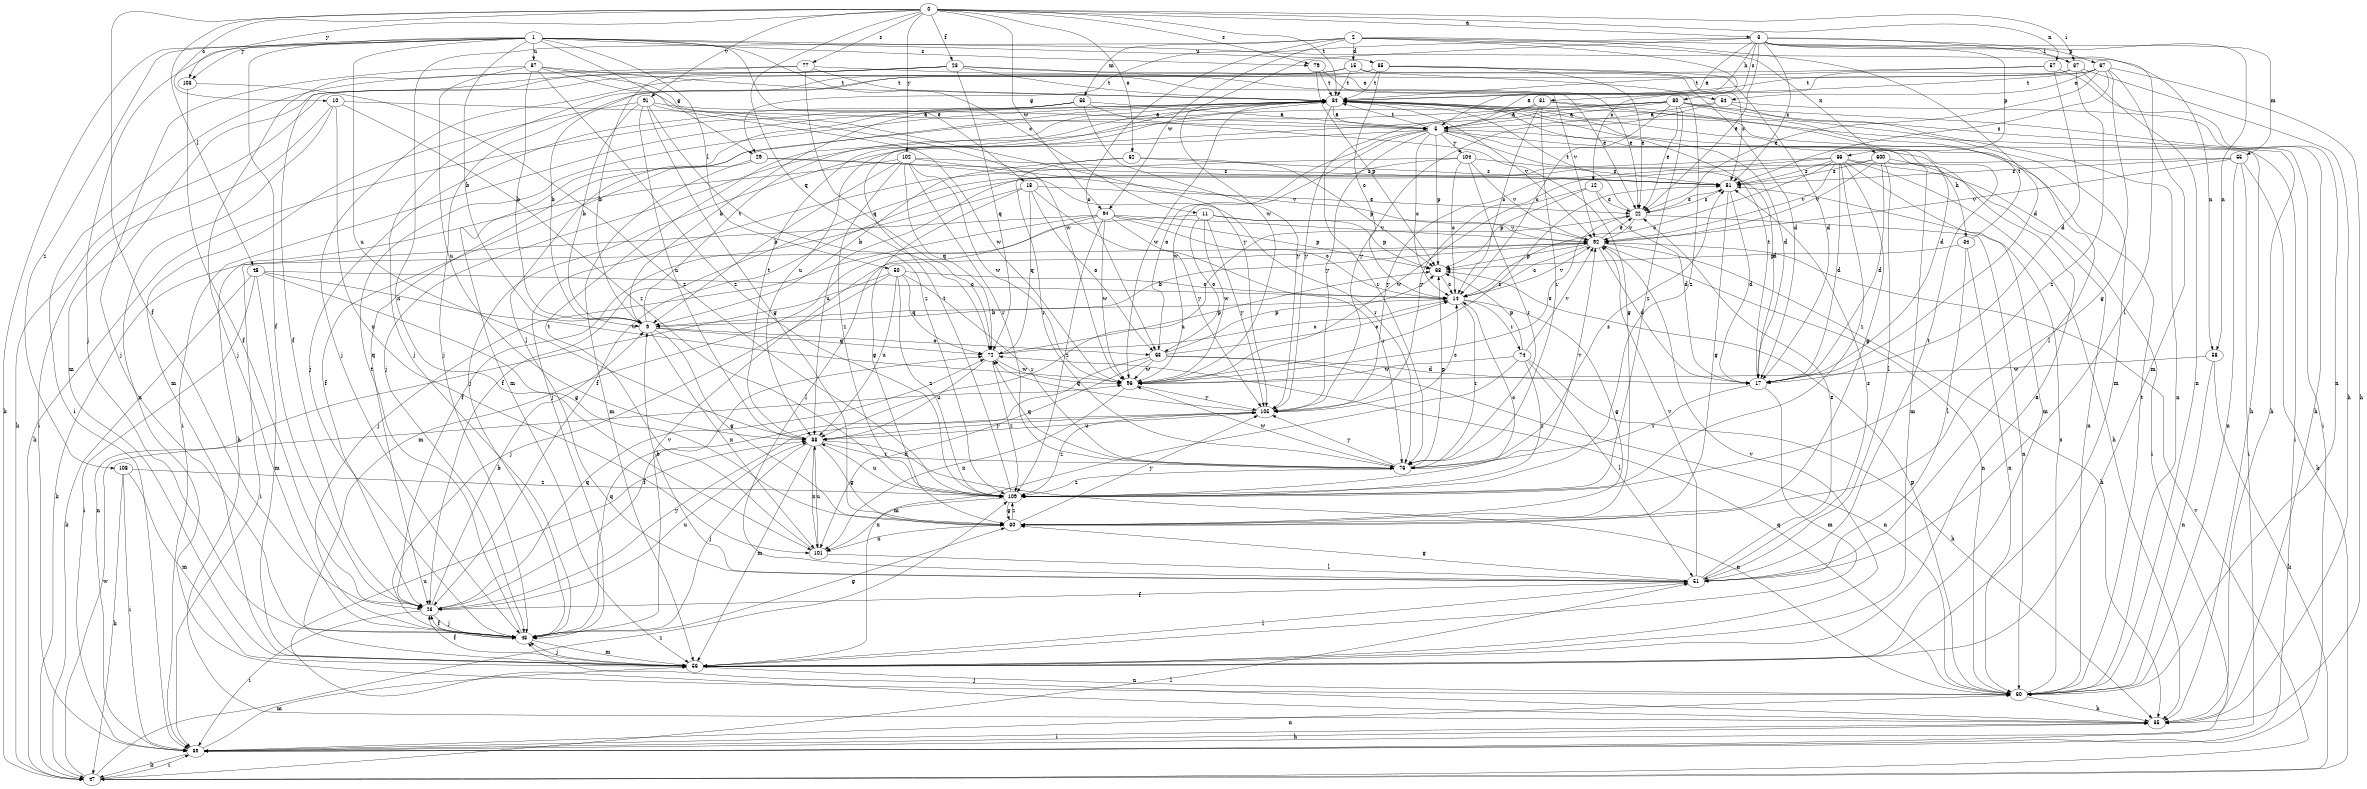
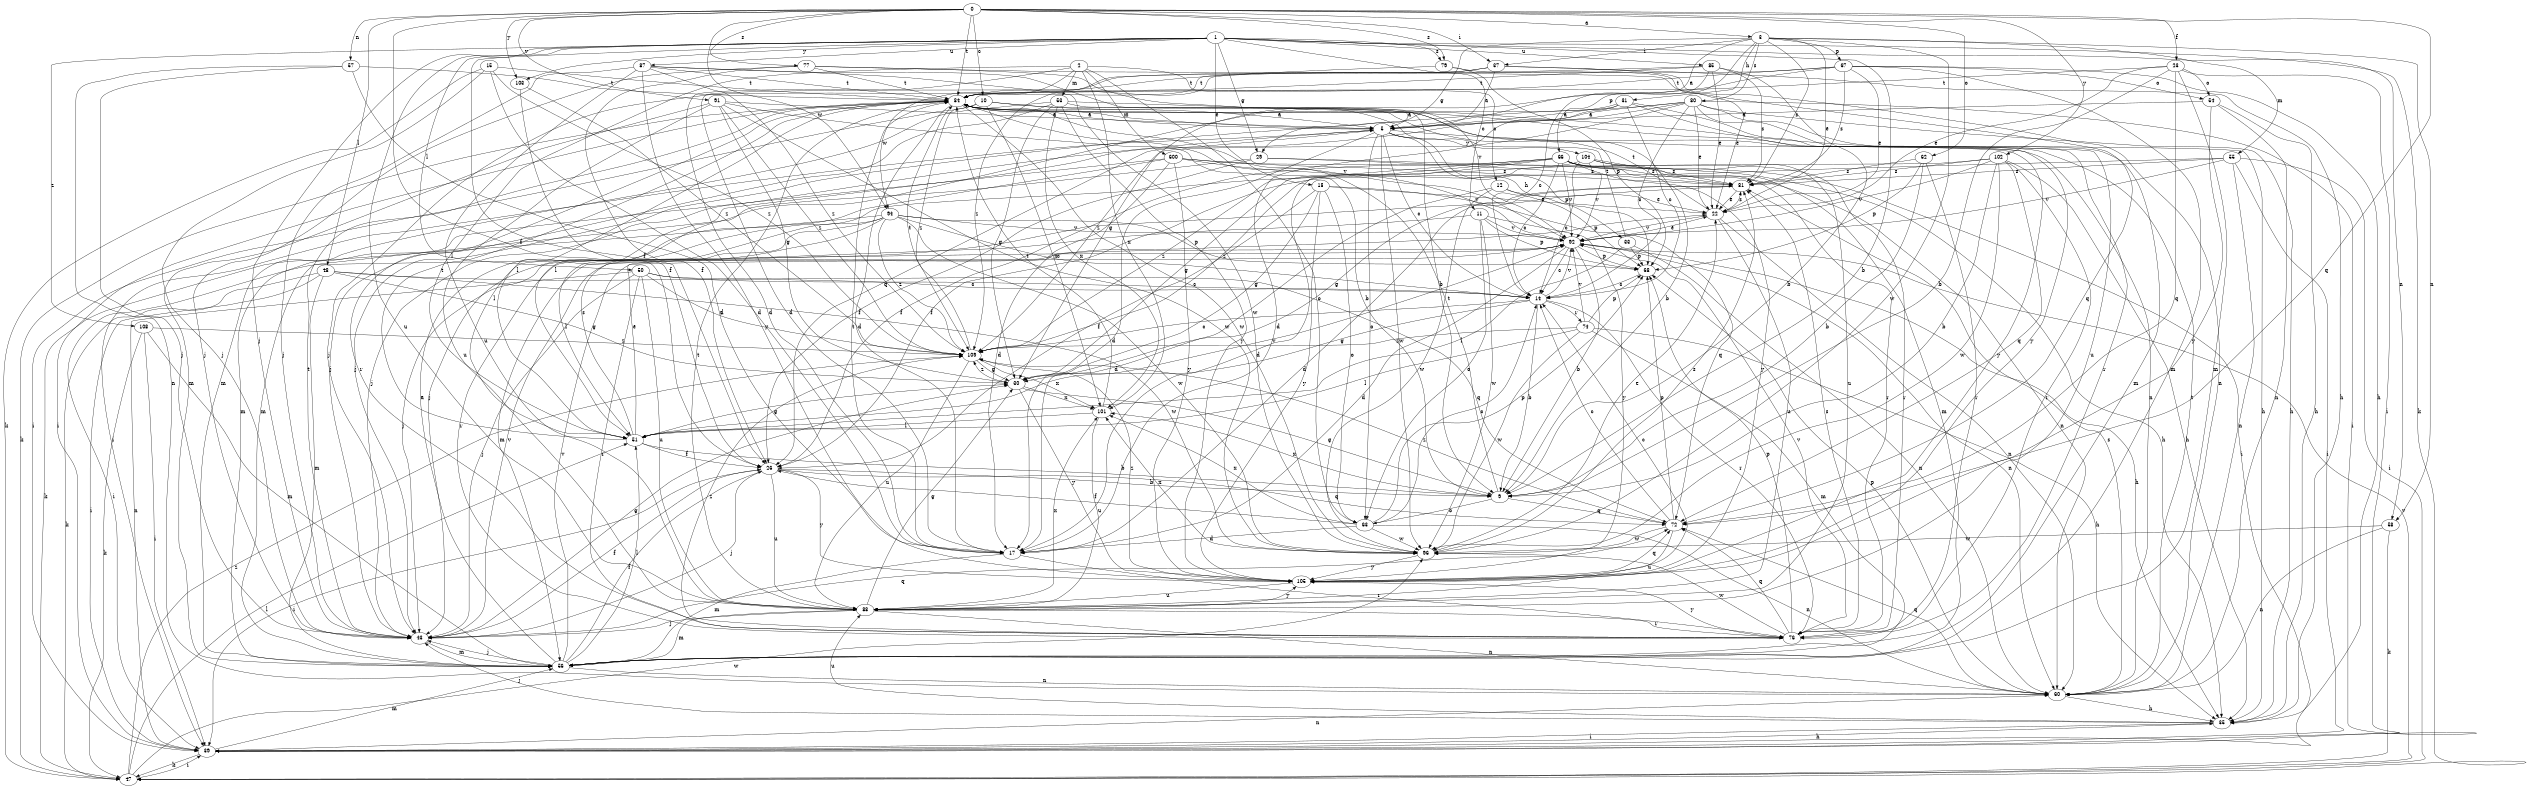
(1353, 50) -> none
(1966, 242) -> (1627, 242)
none -> (1096, 269)
(2318, 469) -> (2390, 469)
(803, 477) -> (1259, 426)
(1346, 482) -> (1255, 317)
